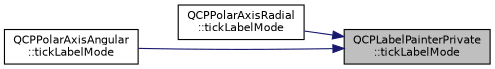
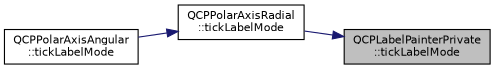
(235, 49) -> (153, 35)
